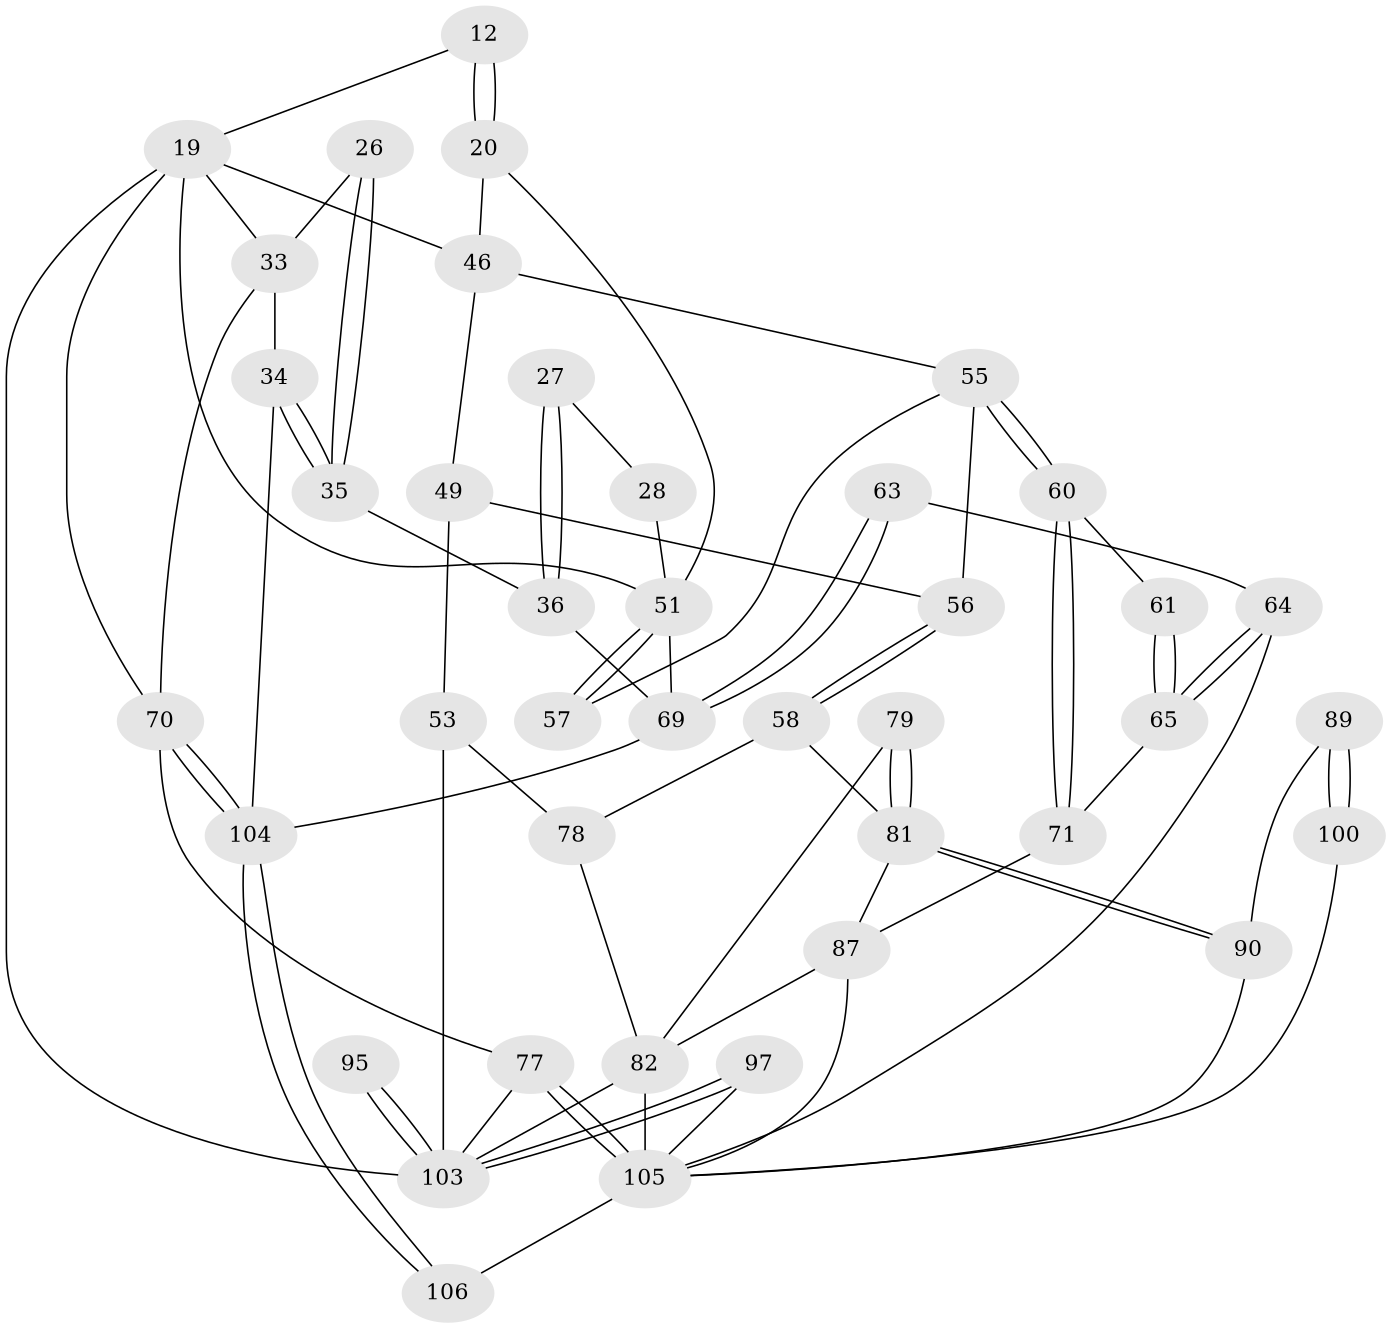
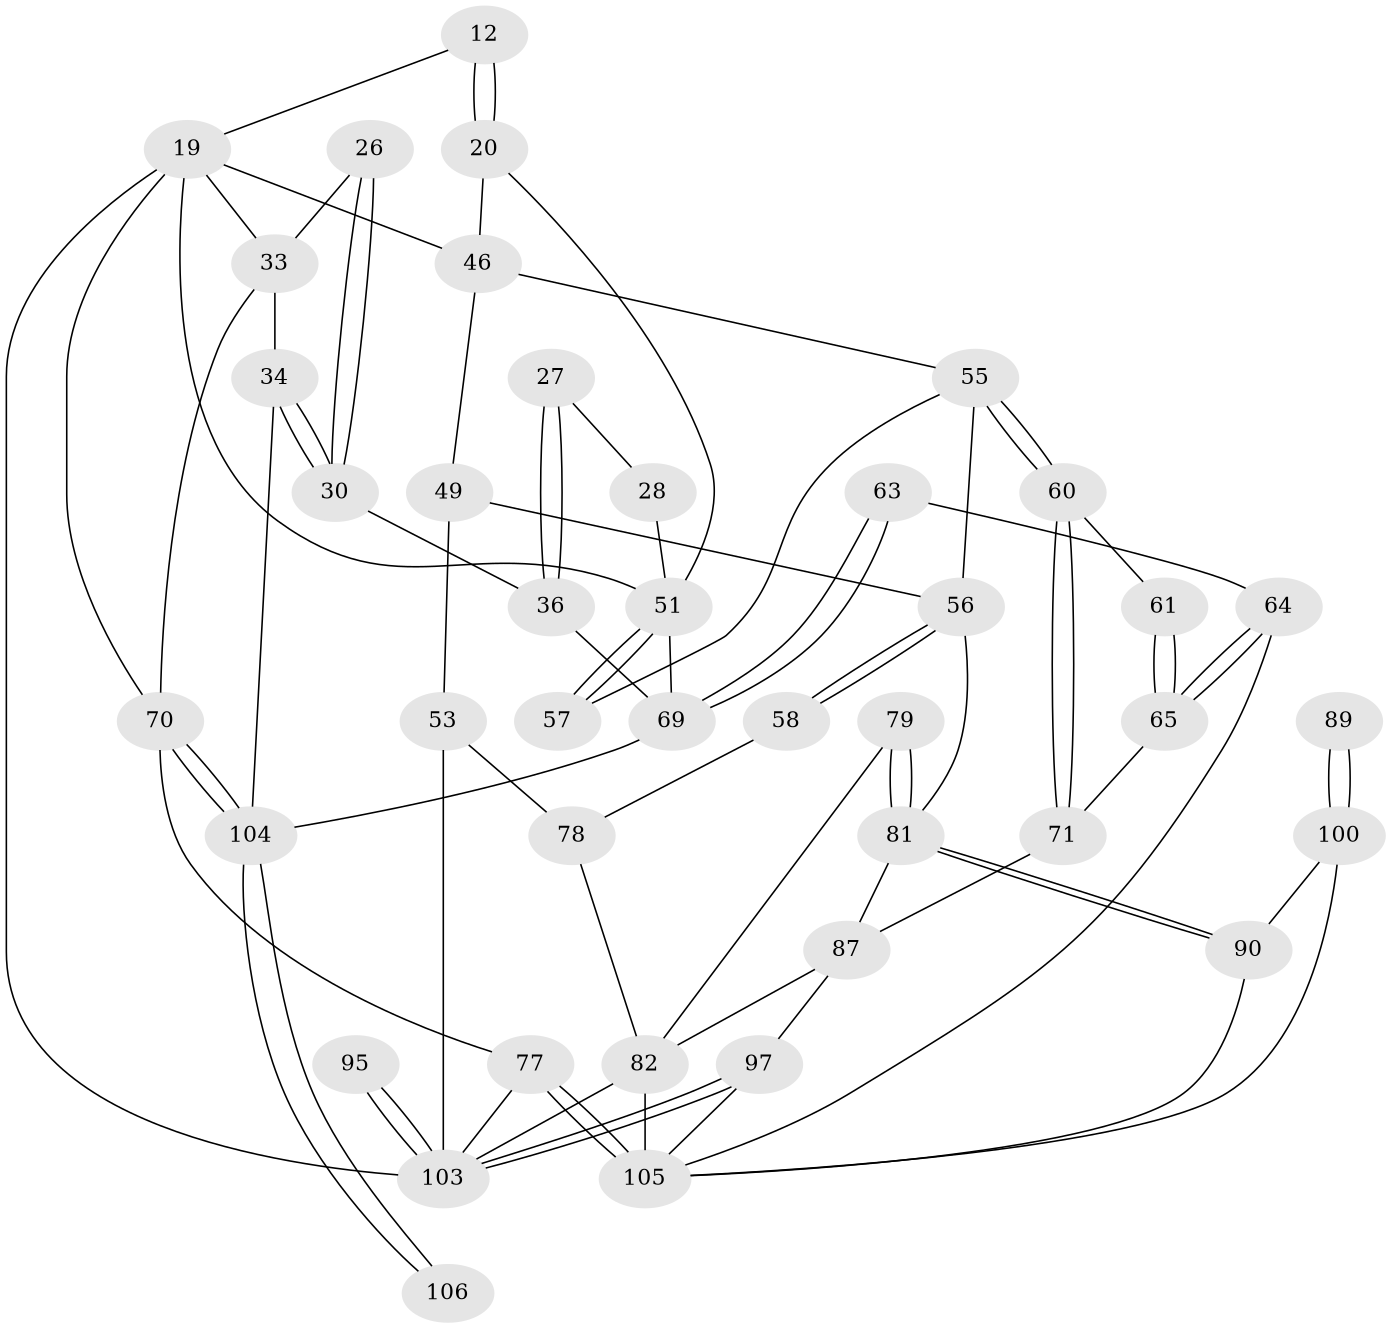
(335, 493) -> (335, 493)
(844, 778) -> (963, 728)
(1271, 828) -> (1294, 893)
(806, 1105) -> (803, 1007)
(547, 1236) -> none
